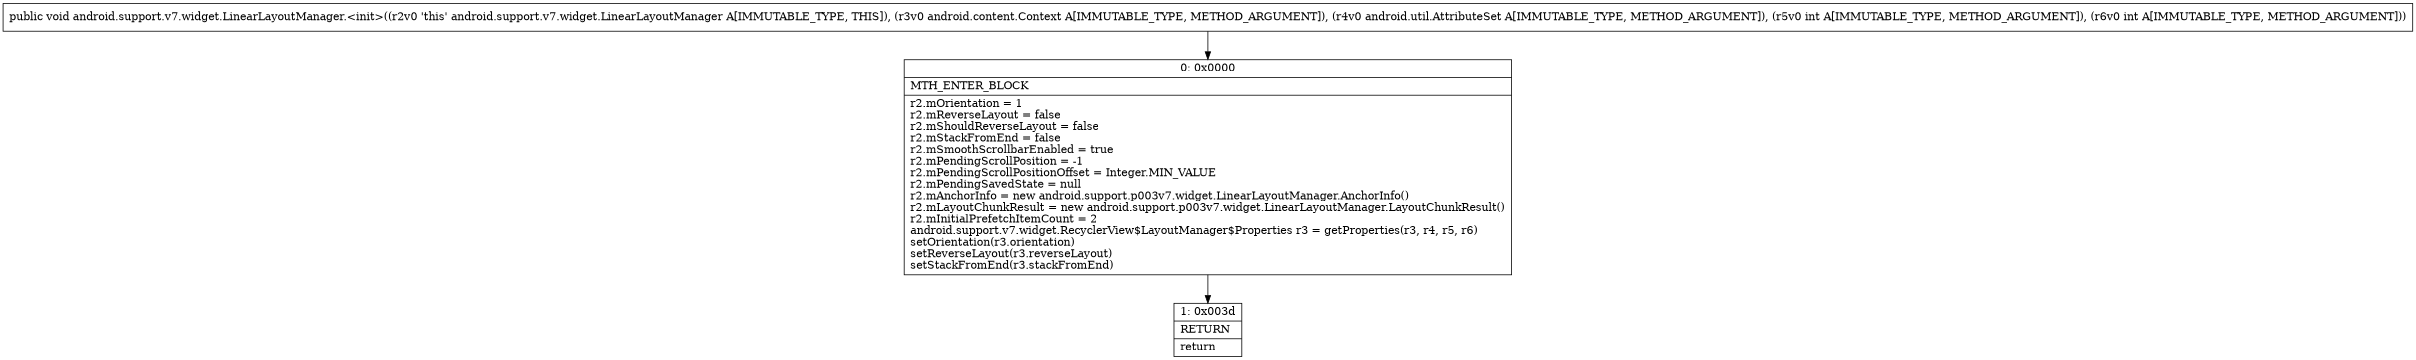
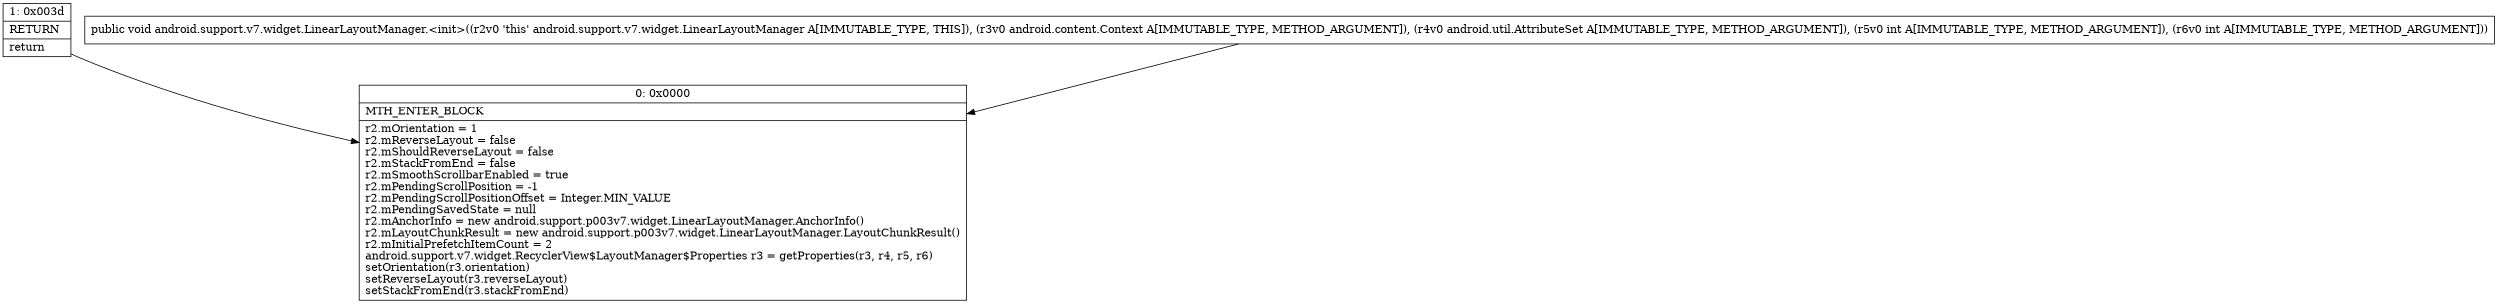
(1208, 285) -> (209, 104)
